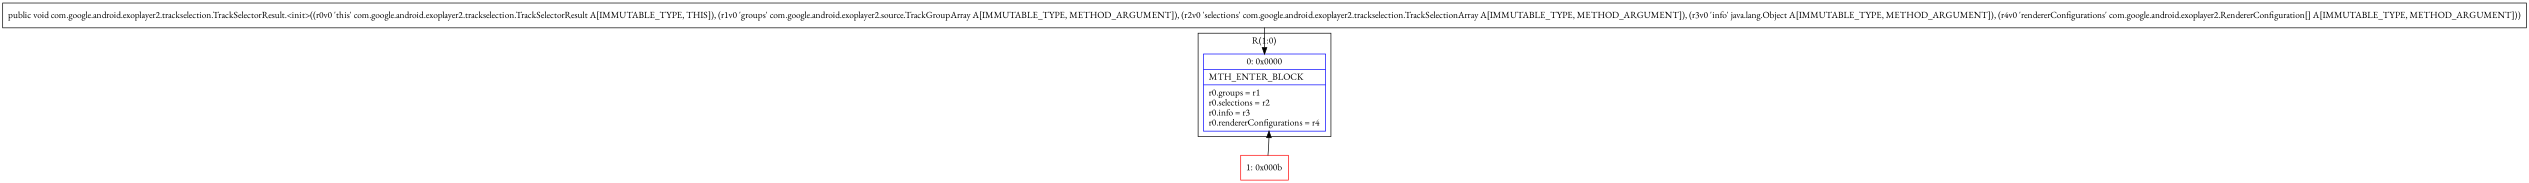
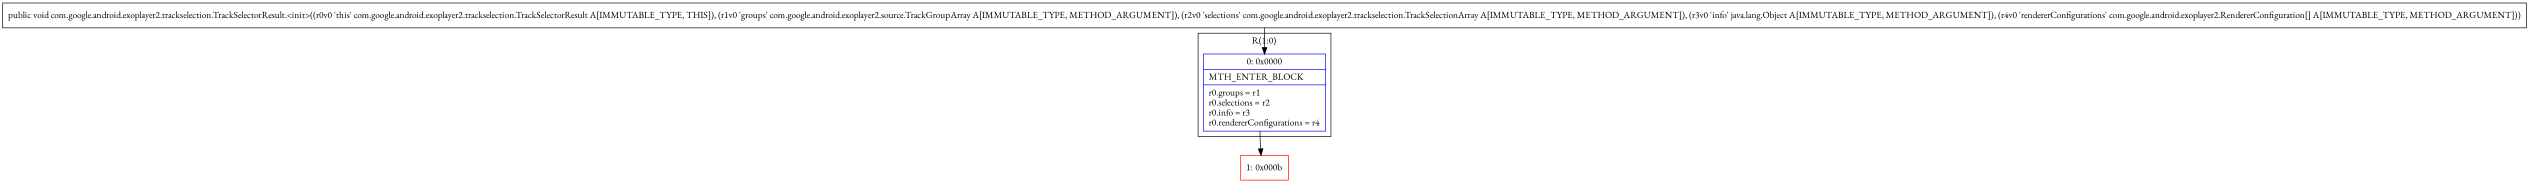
(1269, 147) -> (1260, 141)
